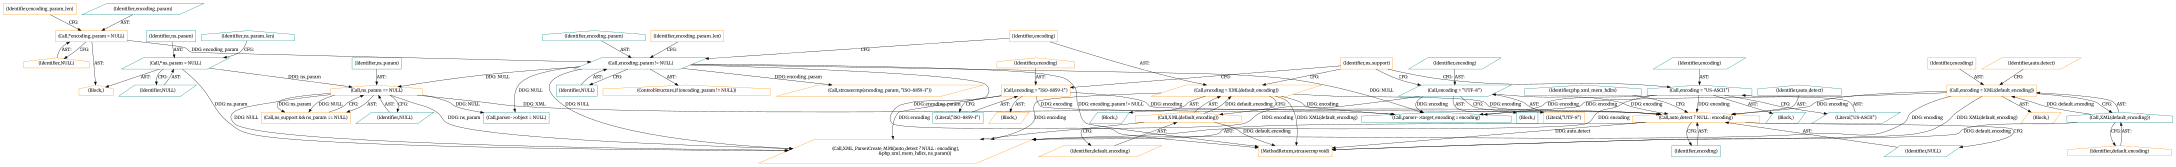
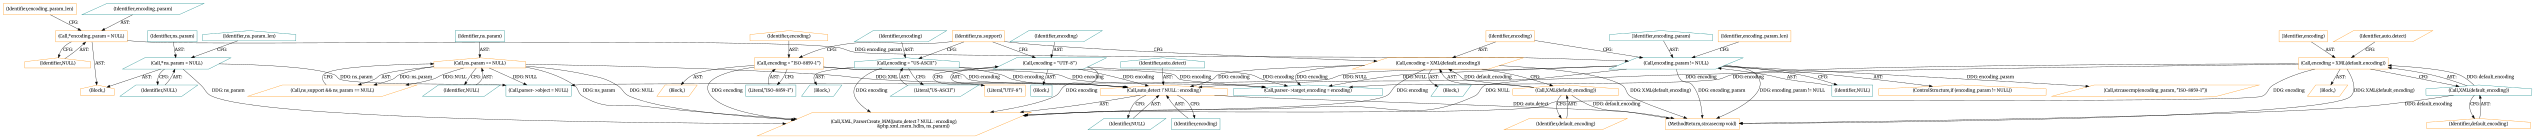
(490, 74) -> none
(279, 77) -> (359, 82)
(1583, 91) -> none
(306, 118) -> (332, 91)
